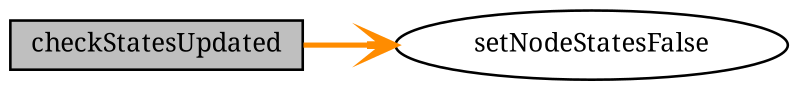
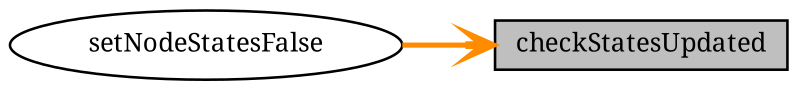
(336, 45) -> (435, 45)
